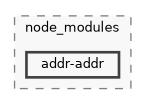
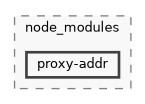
(73, 65) -> (73, 65)
